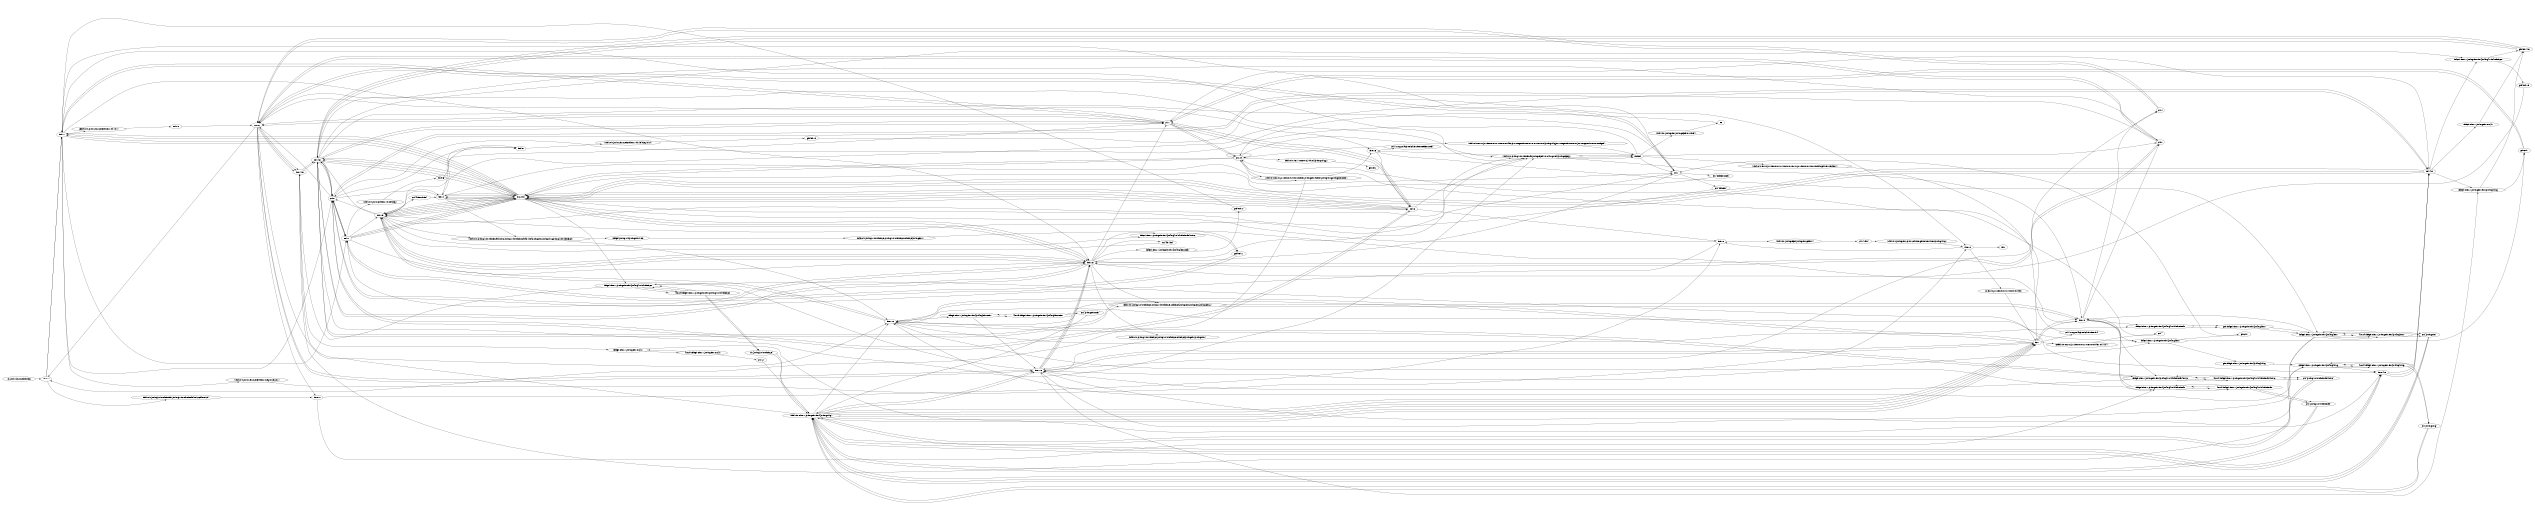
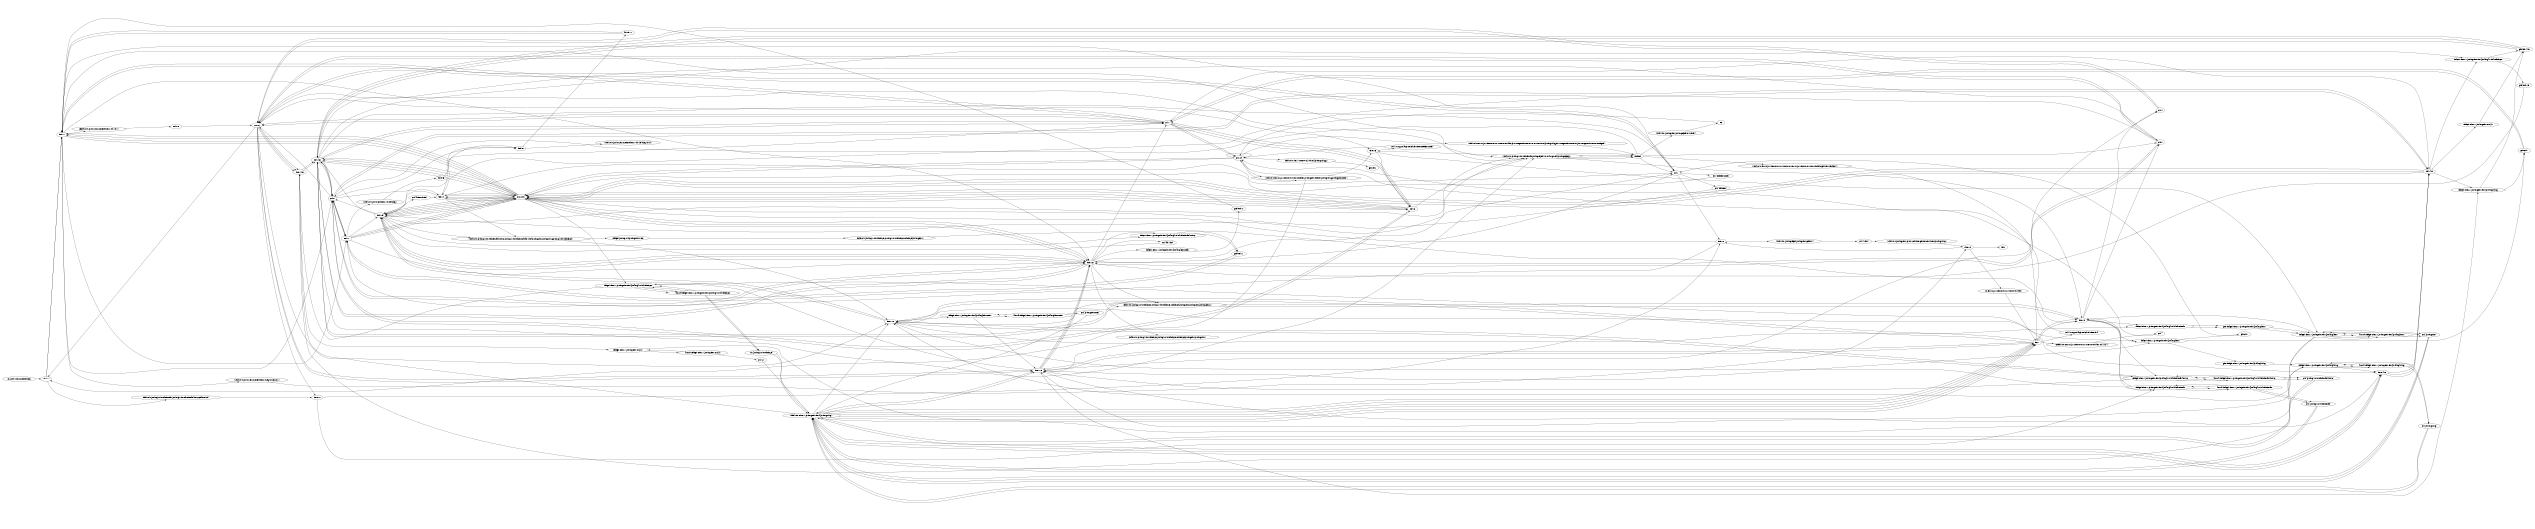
none -> (628, 33)
(811, 138) -> none
(1566, 225) -> (1698, 207)
